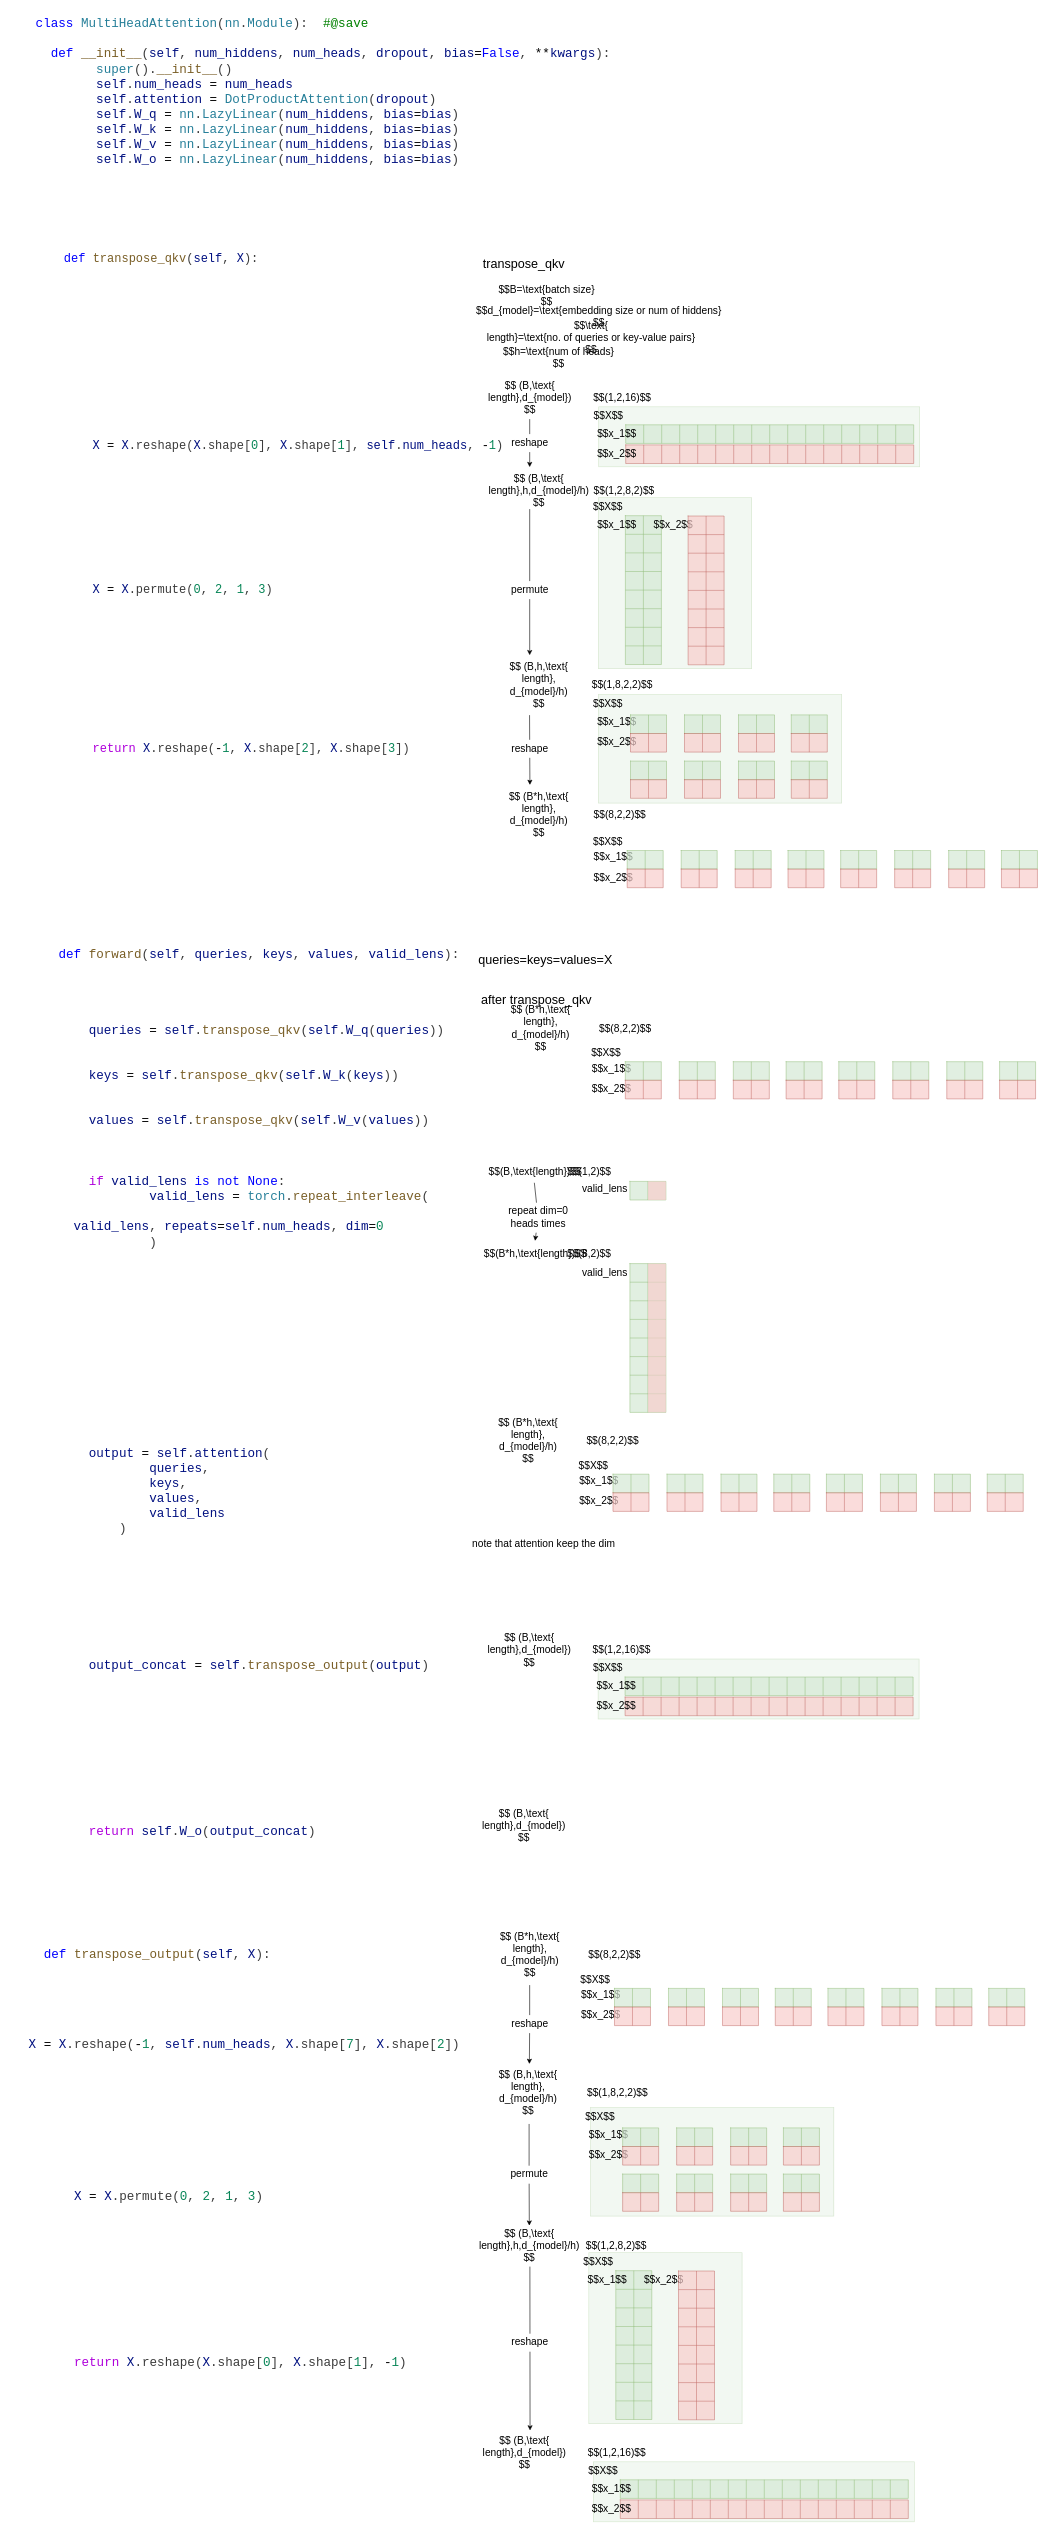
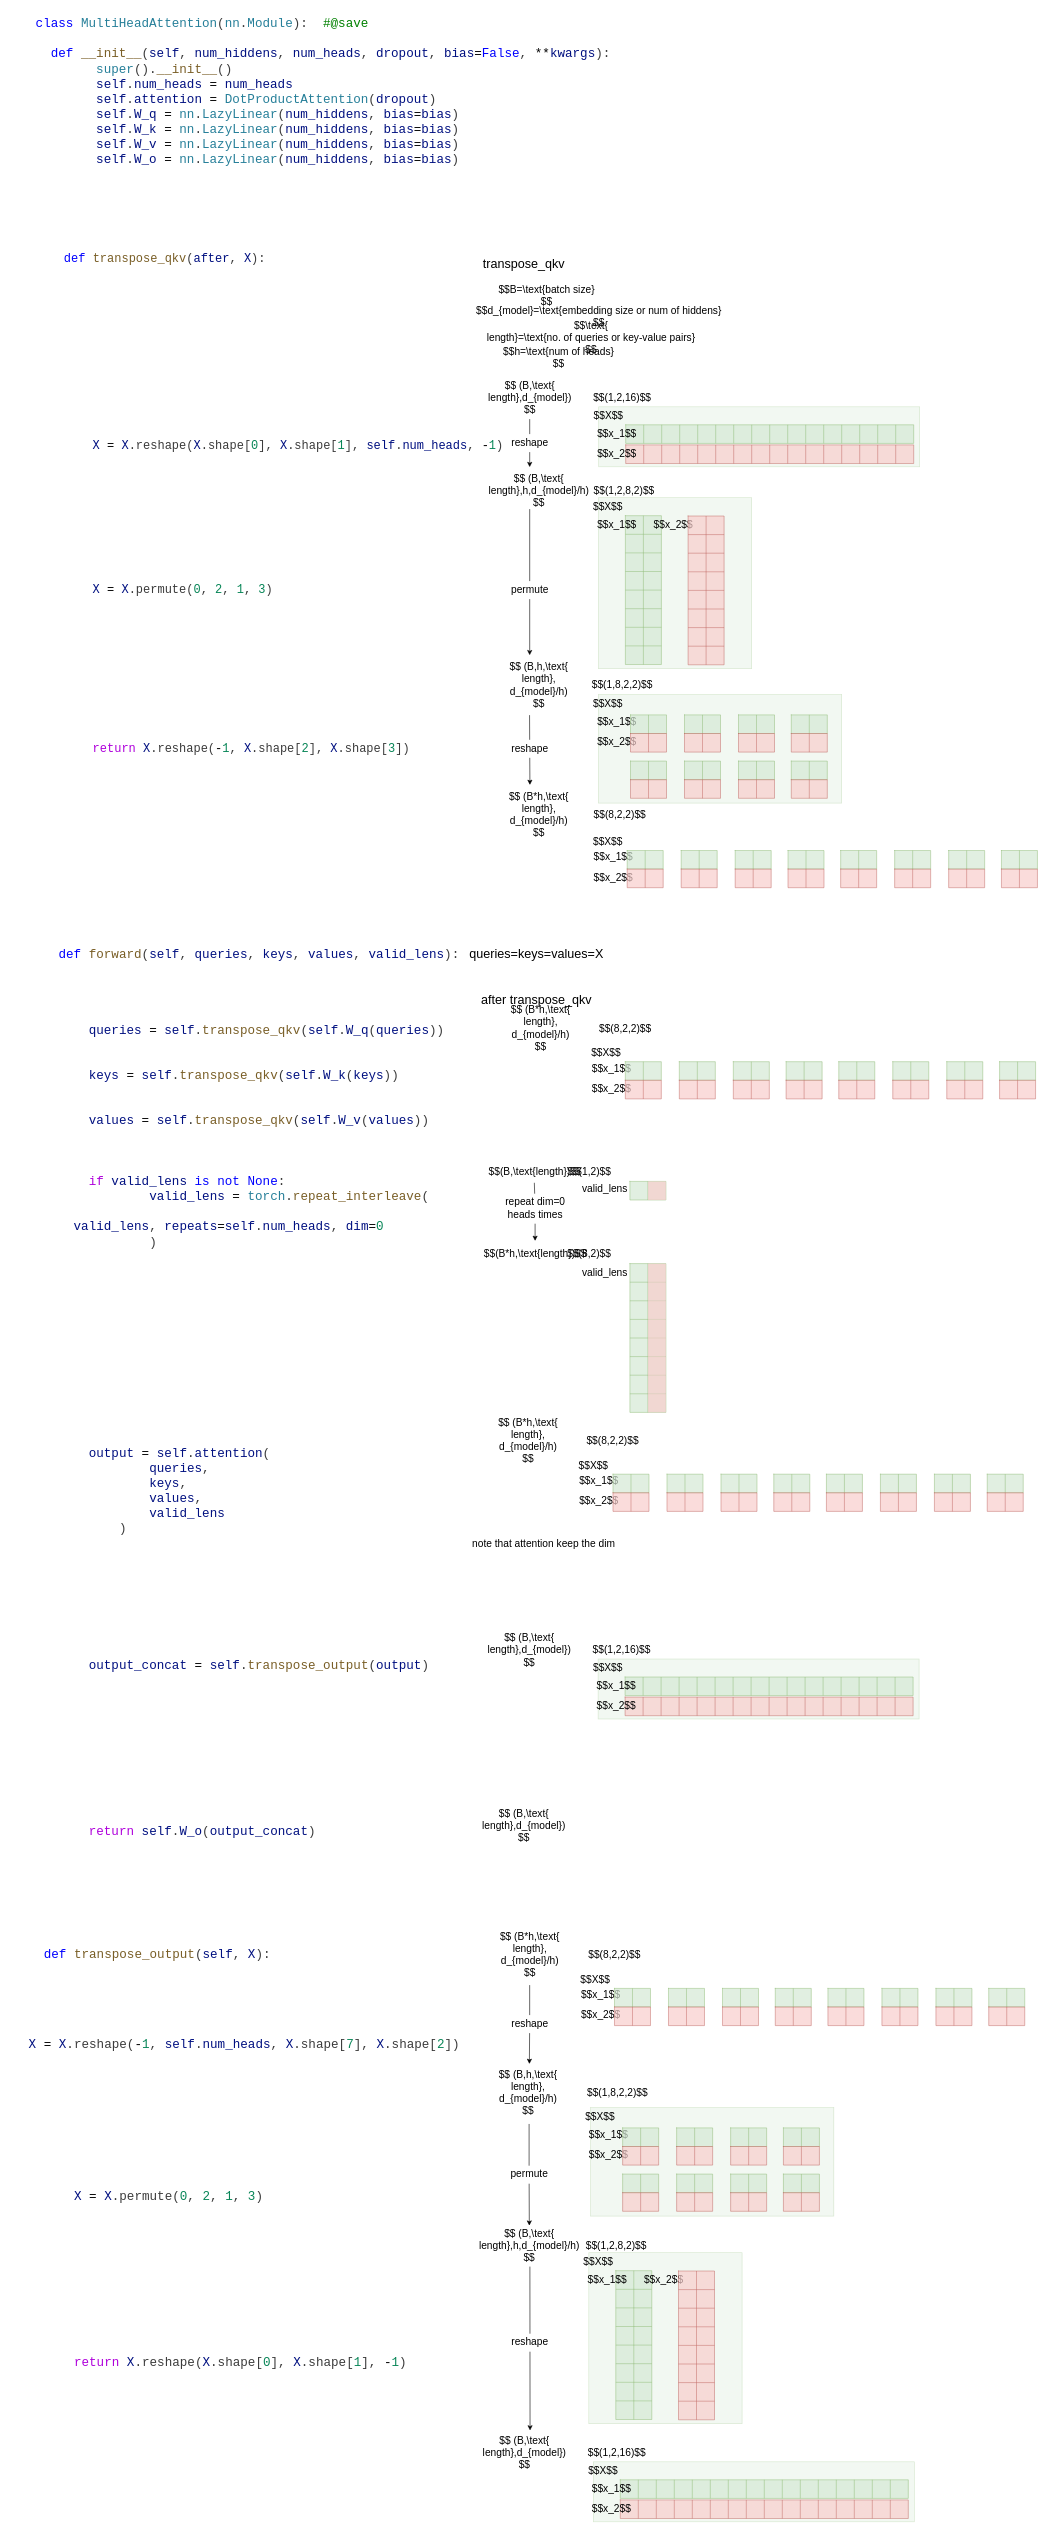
(223, 283) -> (223, 283)
(545, 959) -> (536, 953)
(538, 1218) -> (535, 1209)
